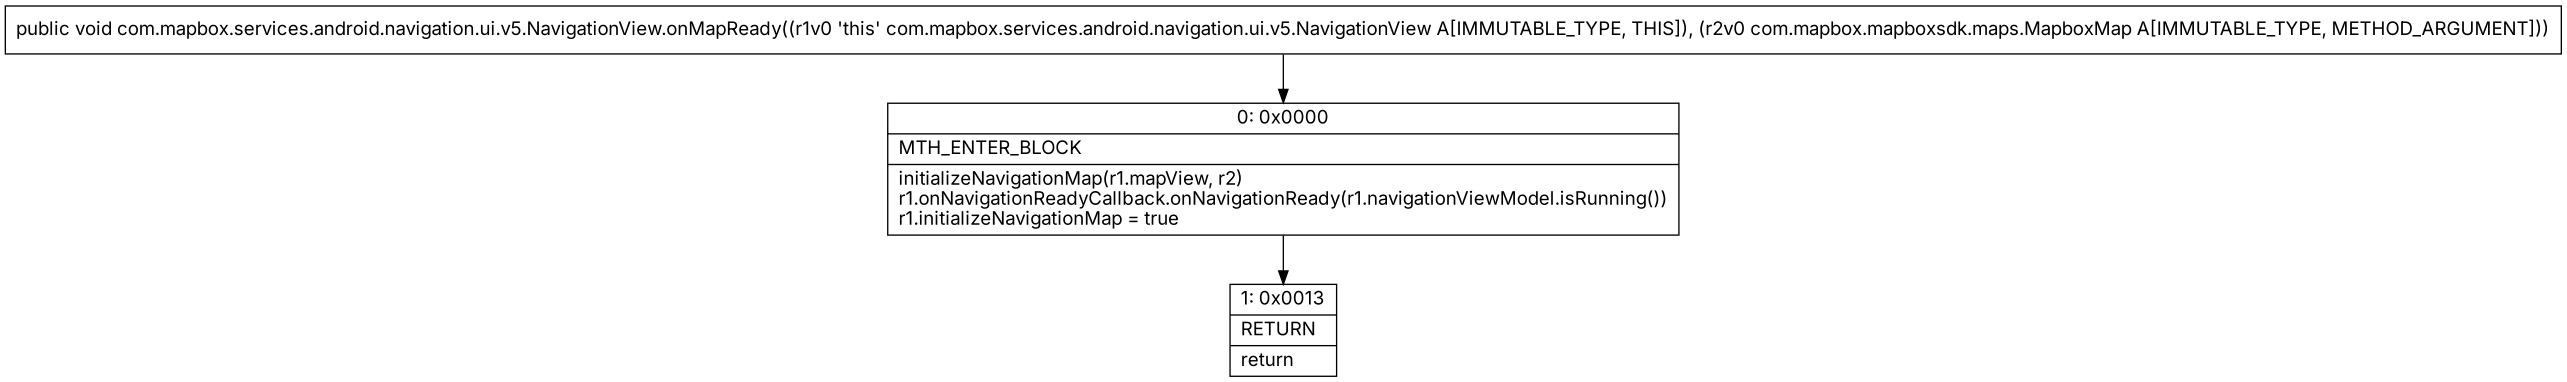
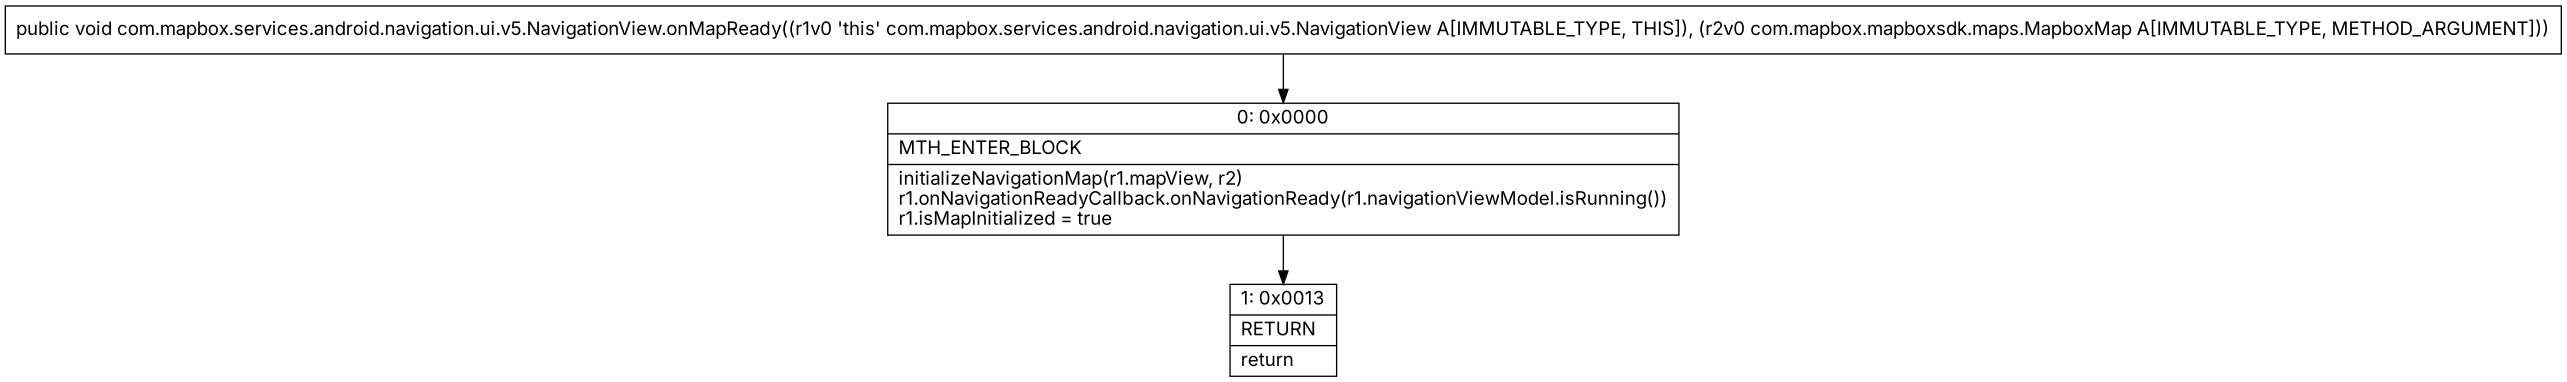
(1039, 219) -> (1006, 219)
